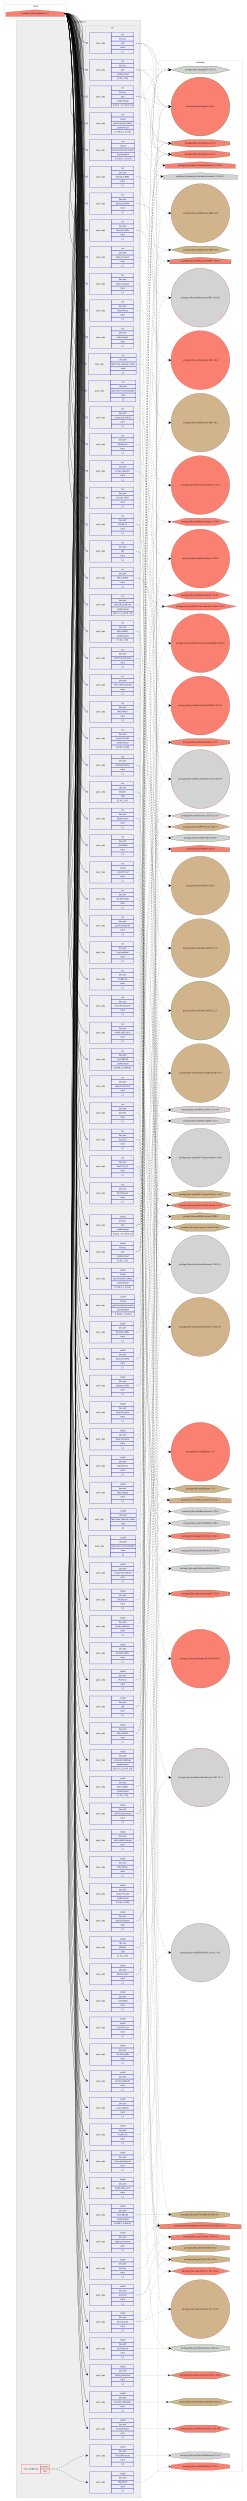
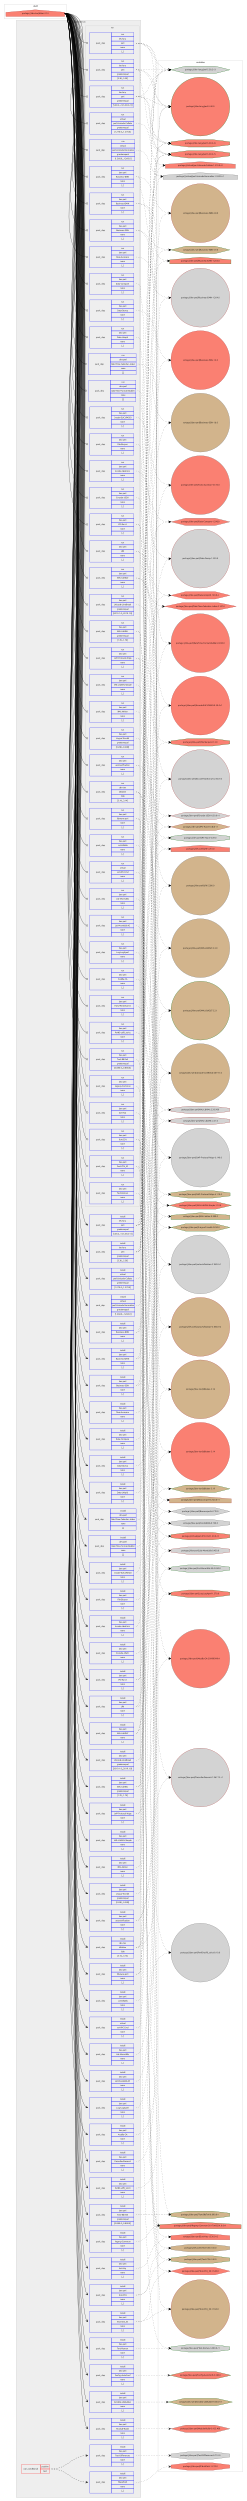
(200, 559) -> (200, 559)
none -> (200, 1389)
